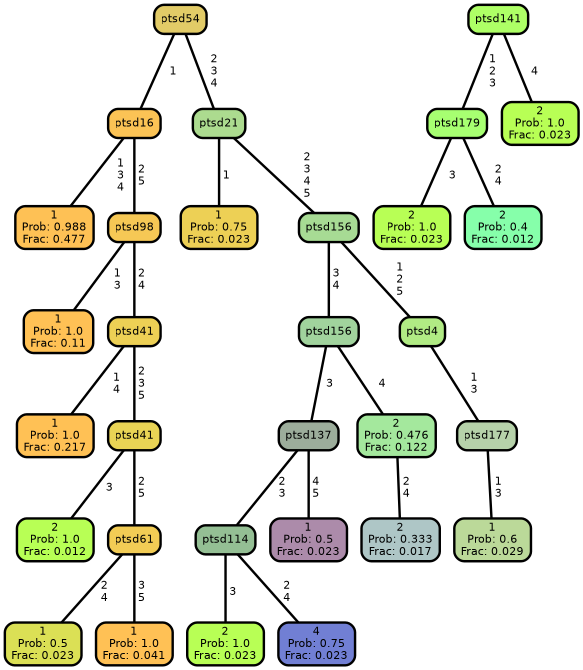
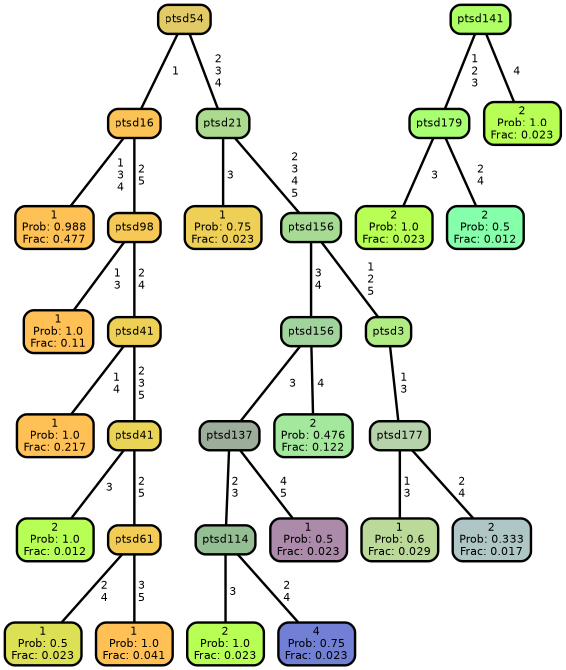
(225, 176) -> (229, 176)
(503, 228) -> (485, 228)
(422, 332) -> (389, 332)
(399, 488) -> (443, 484)
